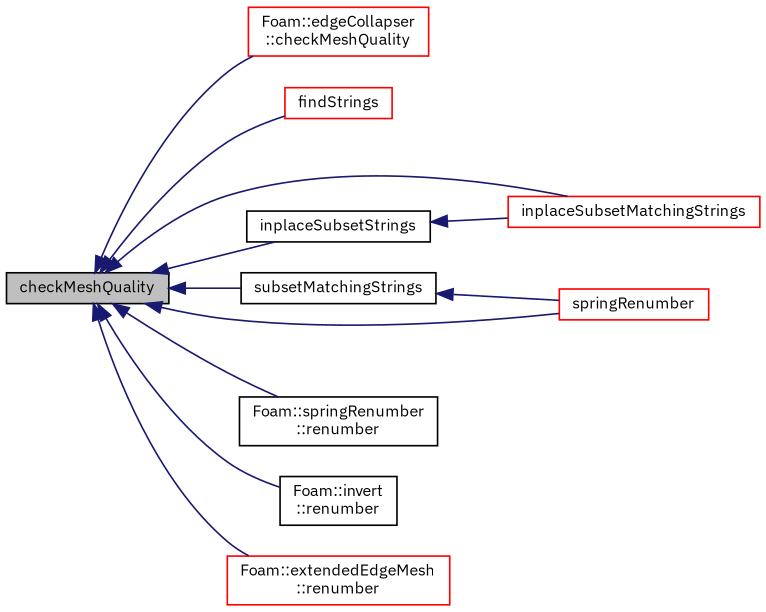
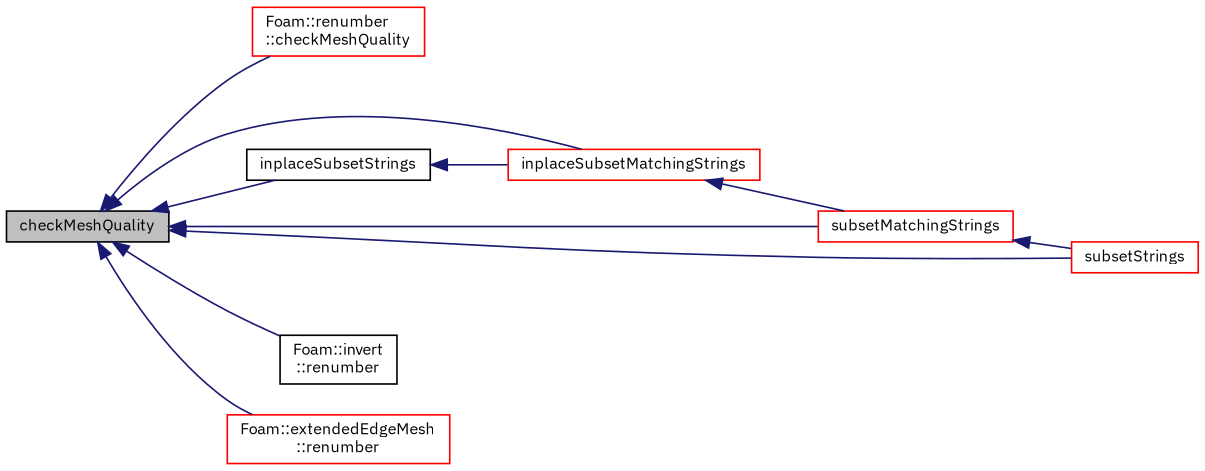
(339, 32) -> (339, 32)
(339, 103) -> none
none -> (783, 197)
(339, 288) -> (916, 226)
(634, 304) -> (1135, 257)
(339, 421) -> none
